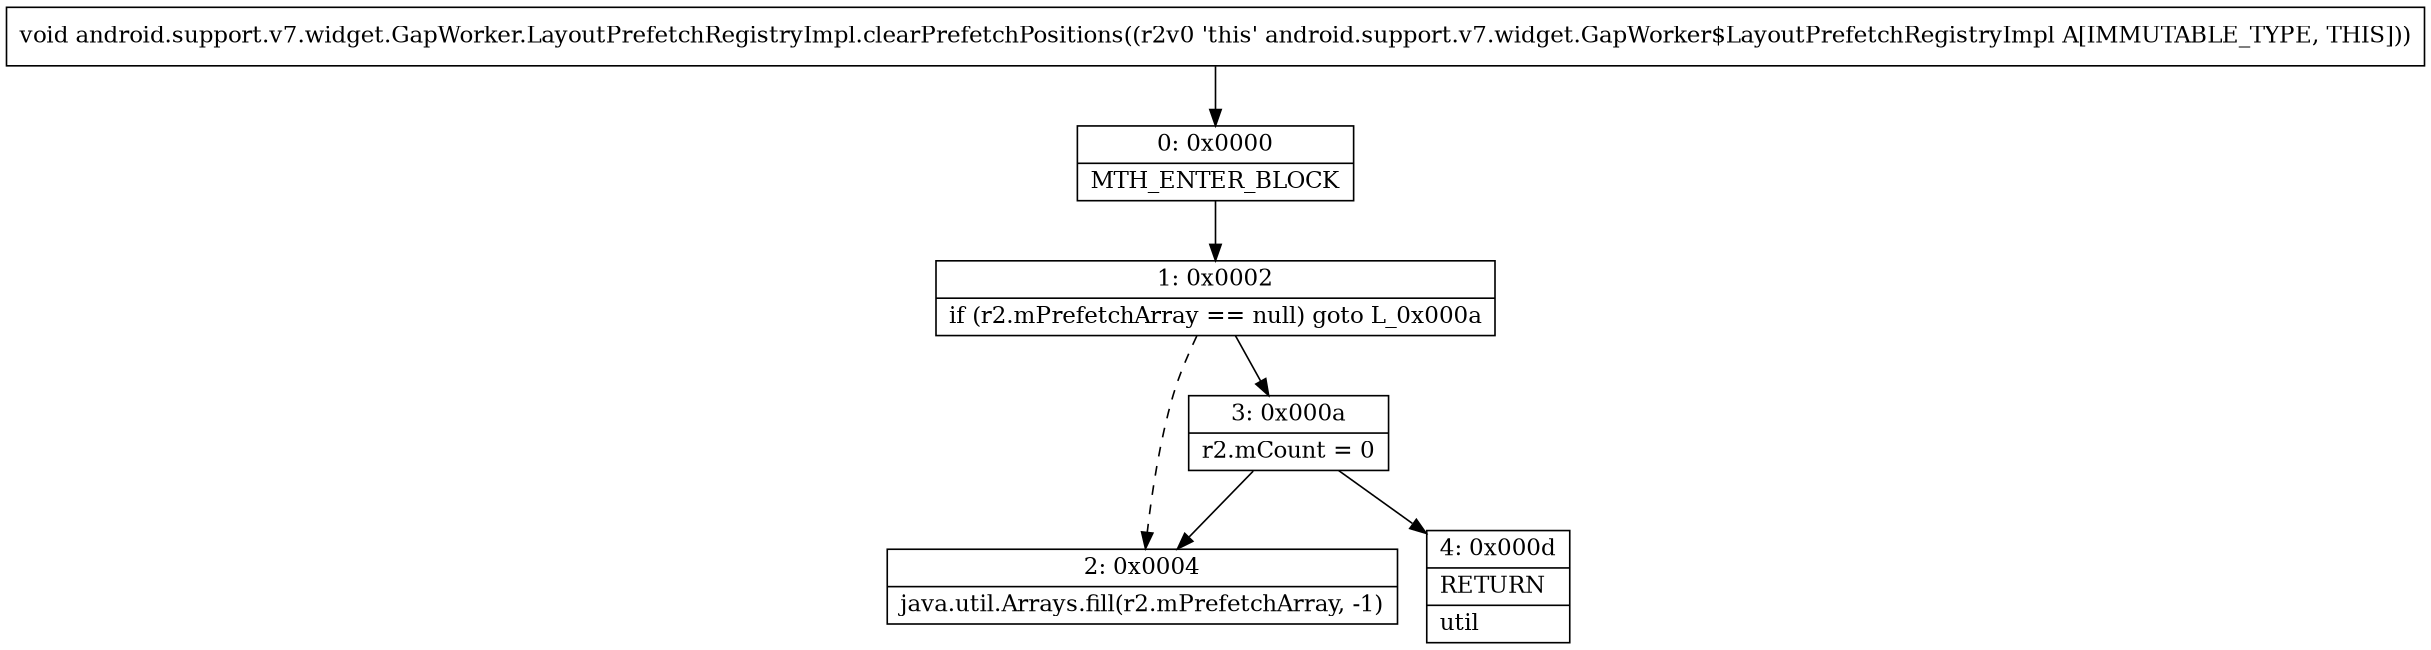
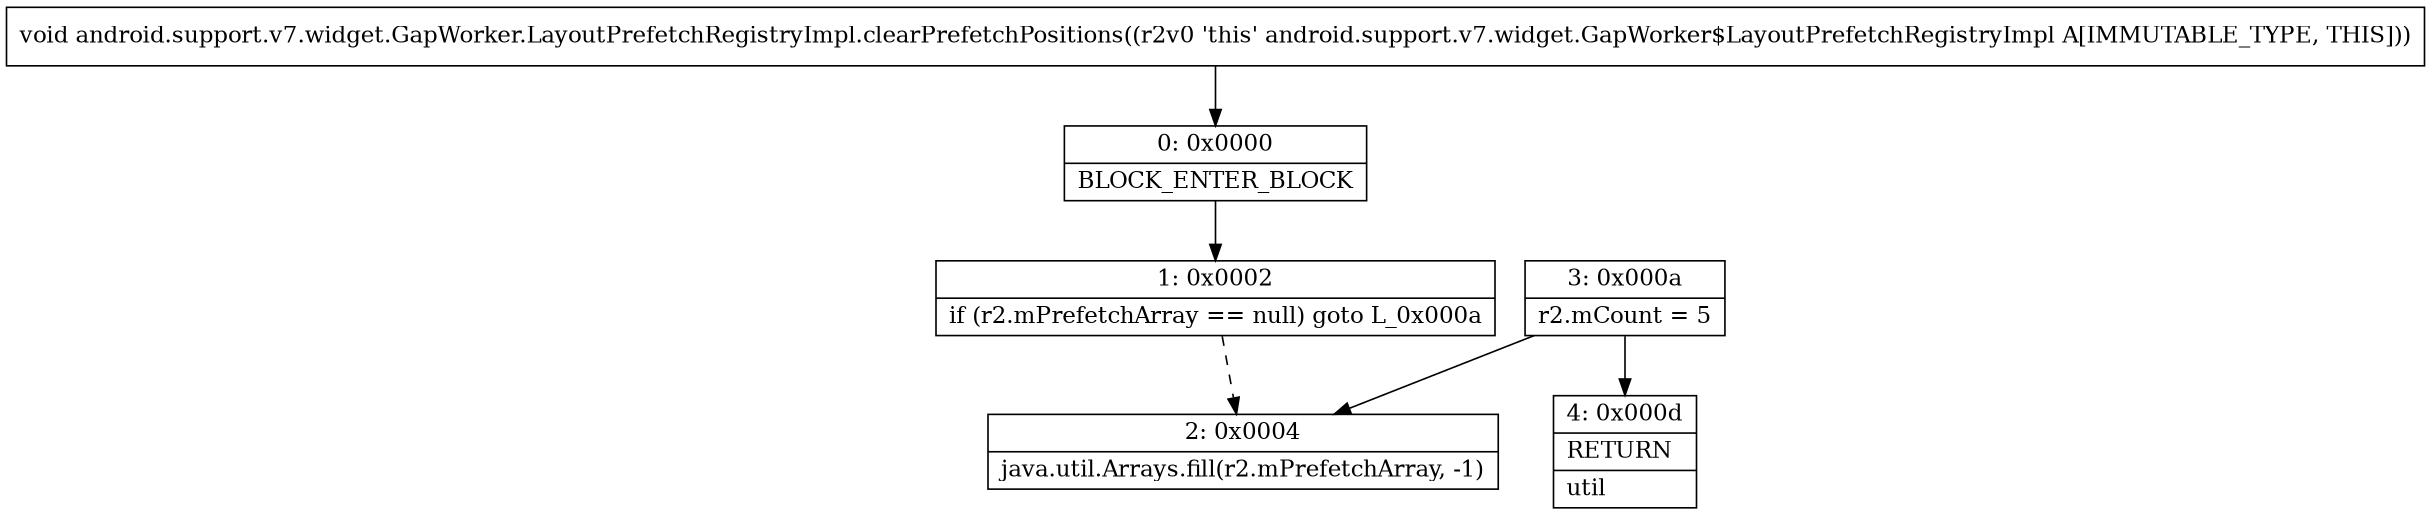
(1216, 181) -> (1216, 181)
(1248, 358) -> none
(1289, 451) -> (1625, 316)
